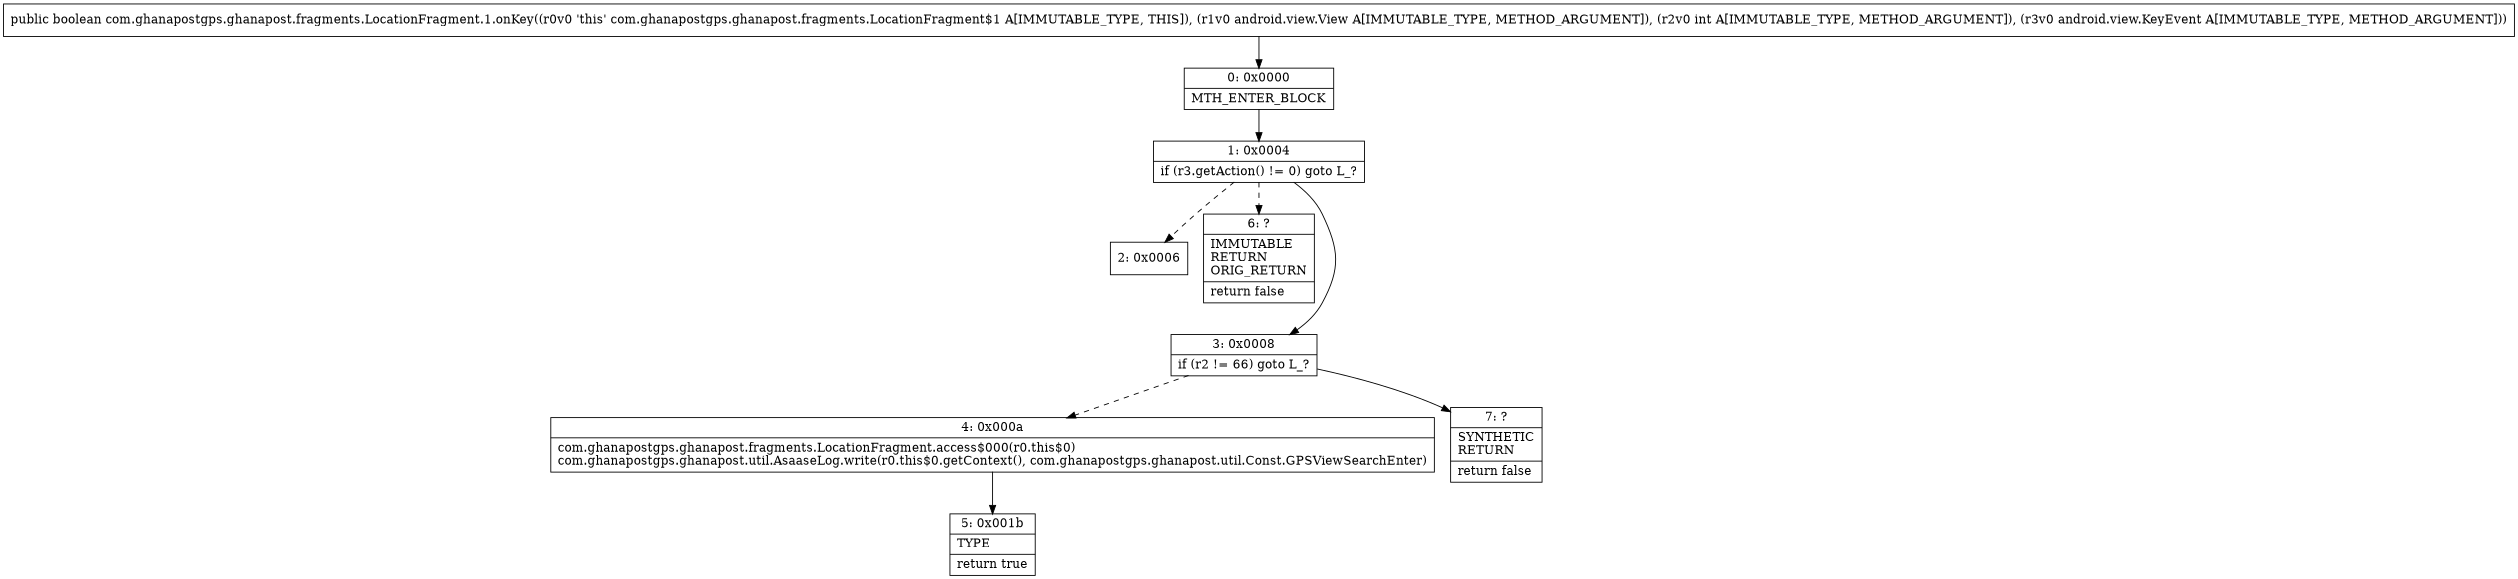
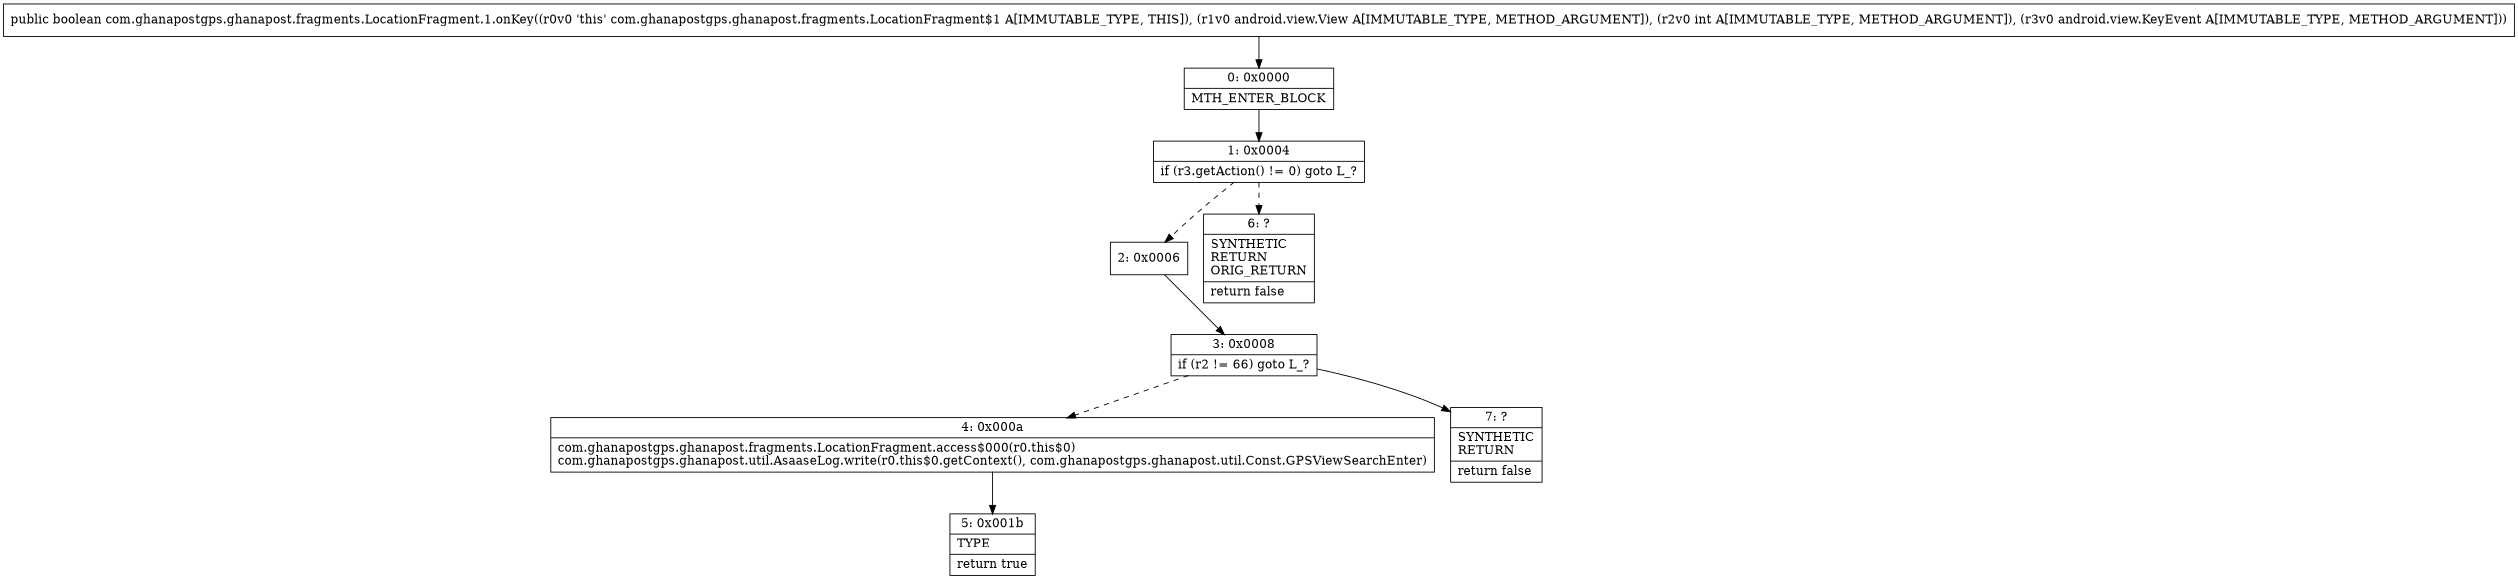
(1252, 244) -> (1249, 244)
(1335, 256) -> (1191, 302)
